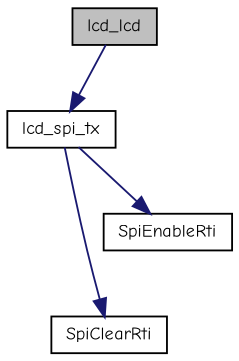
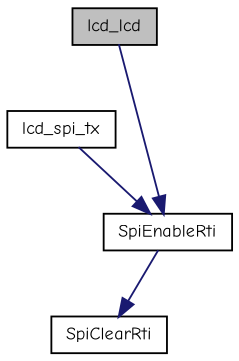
(92, 70) -> (139, 121)
(81, 224) -> (143, 276)
